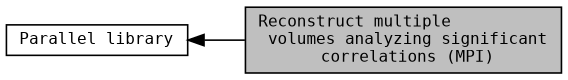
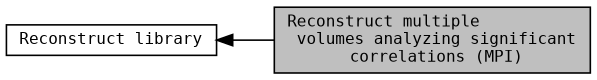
(97, 40) -> (111, 40)
